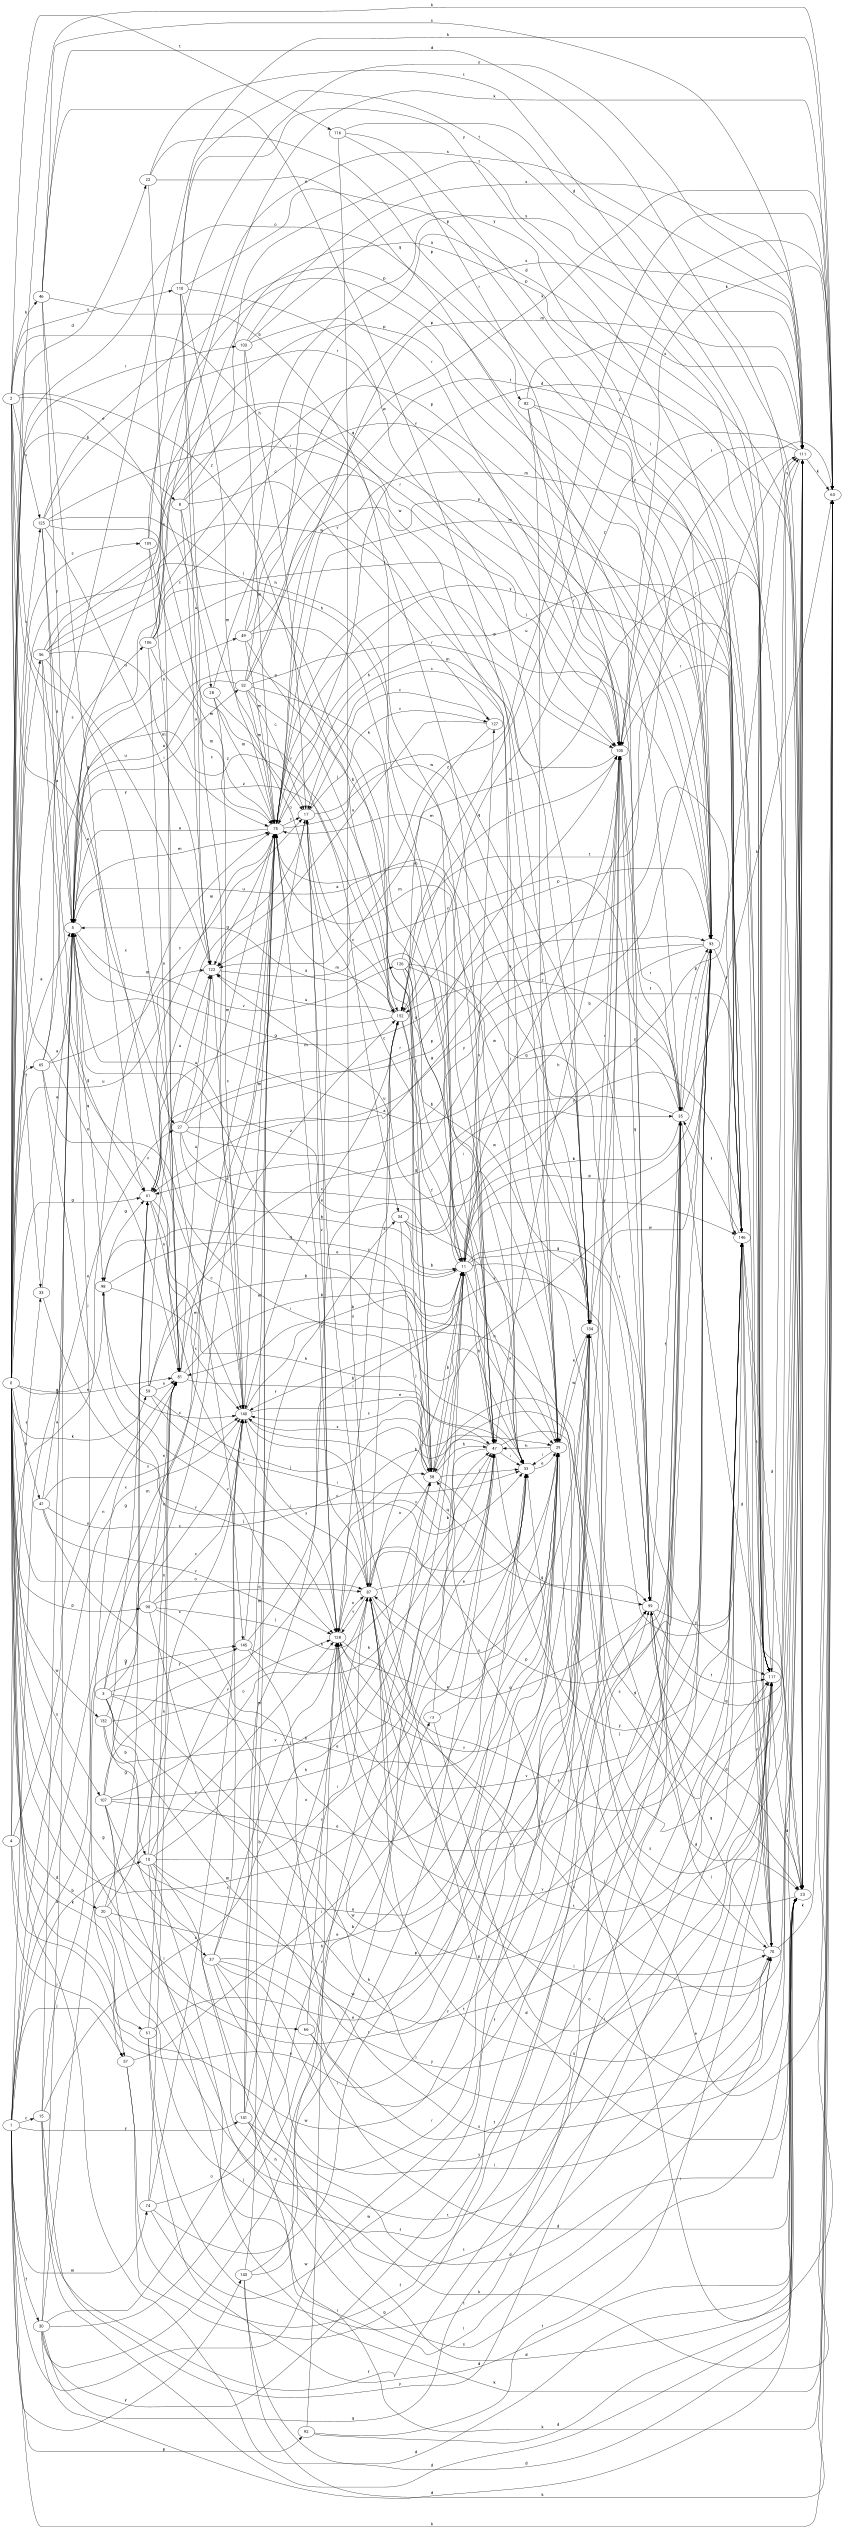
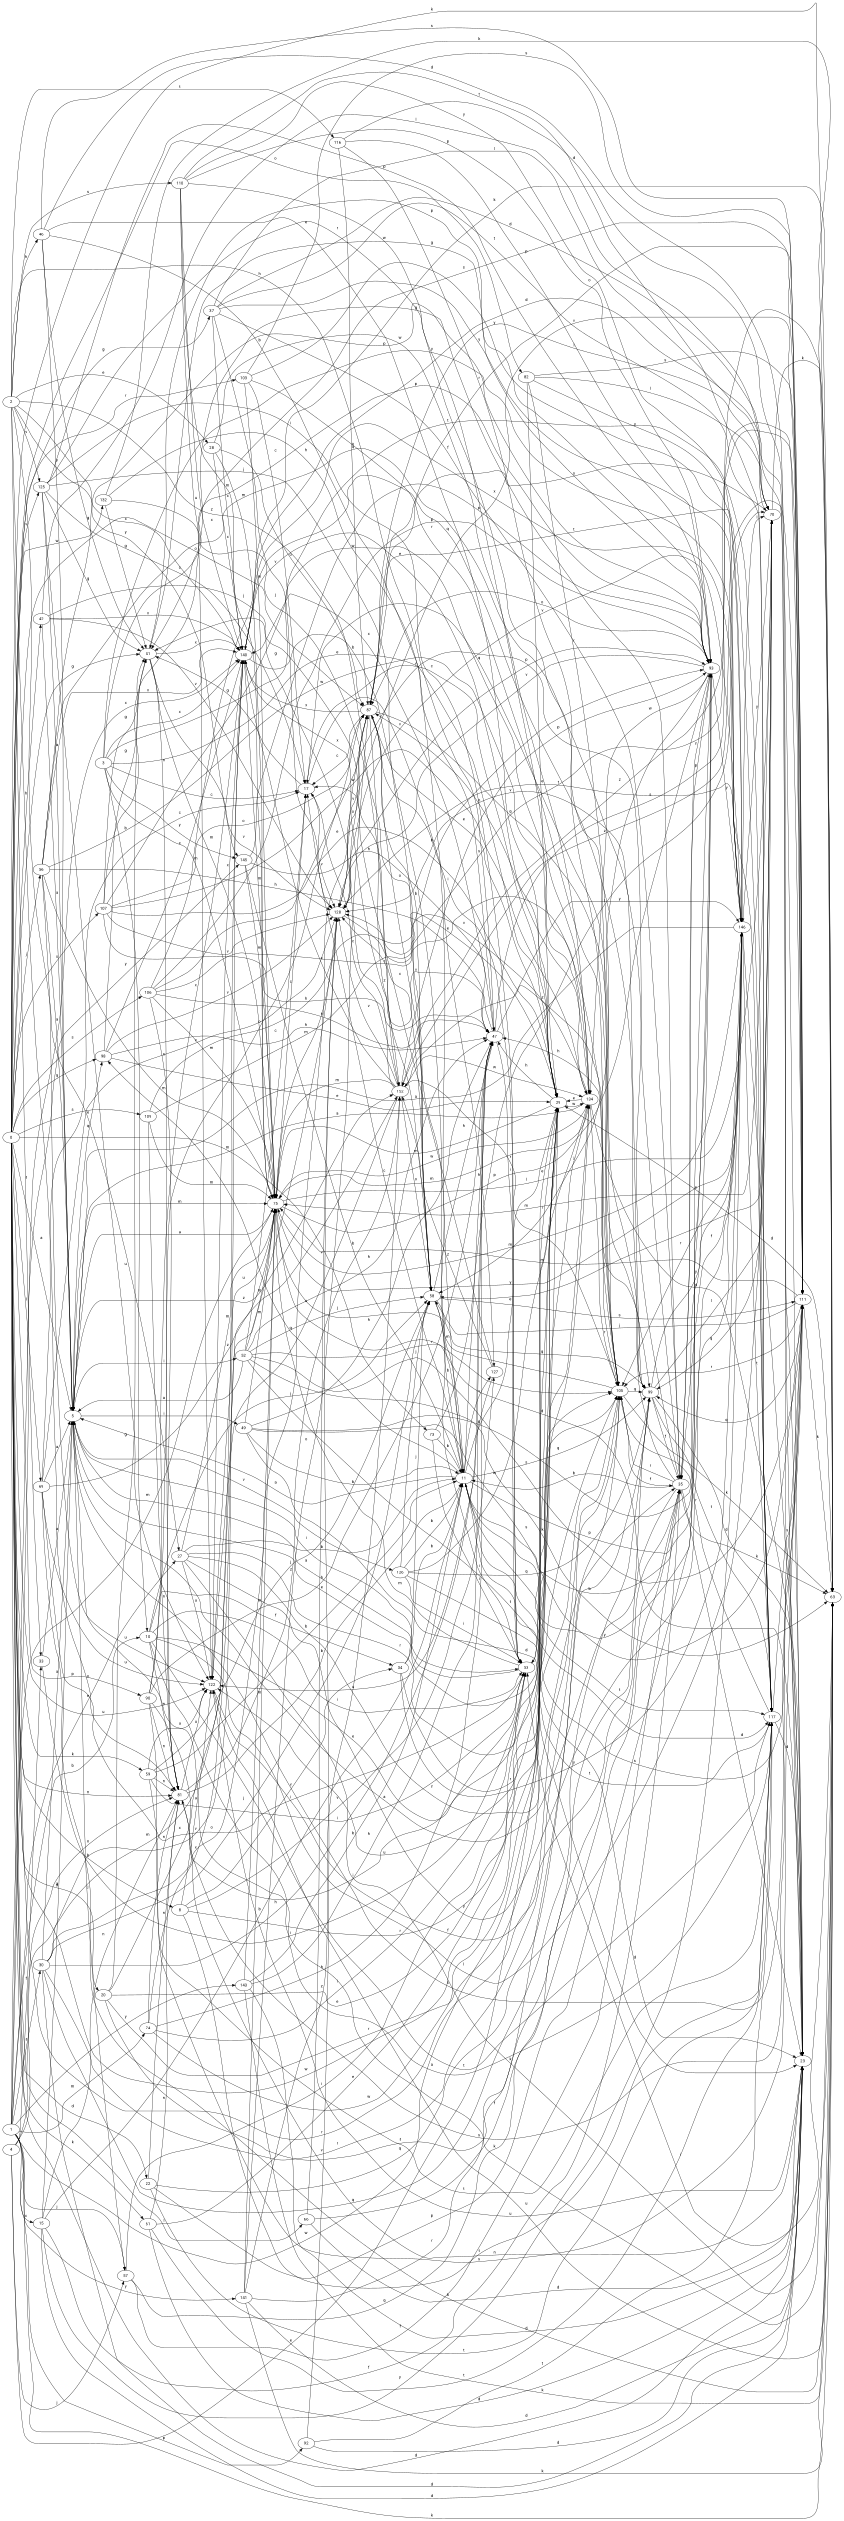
(416, 1294) -> (416, 1179)
none -> (76, 1620)
